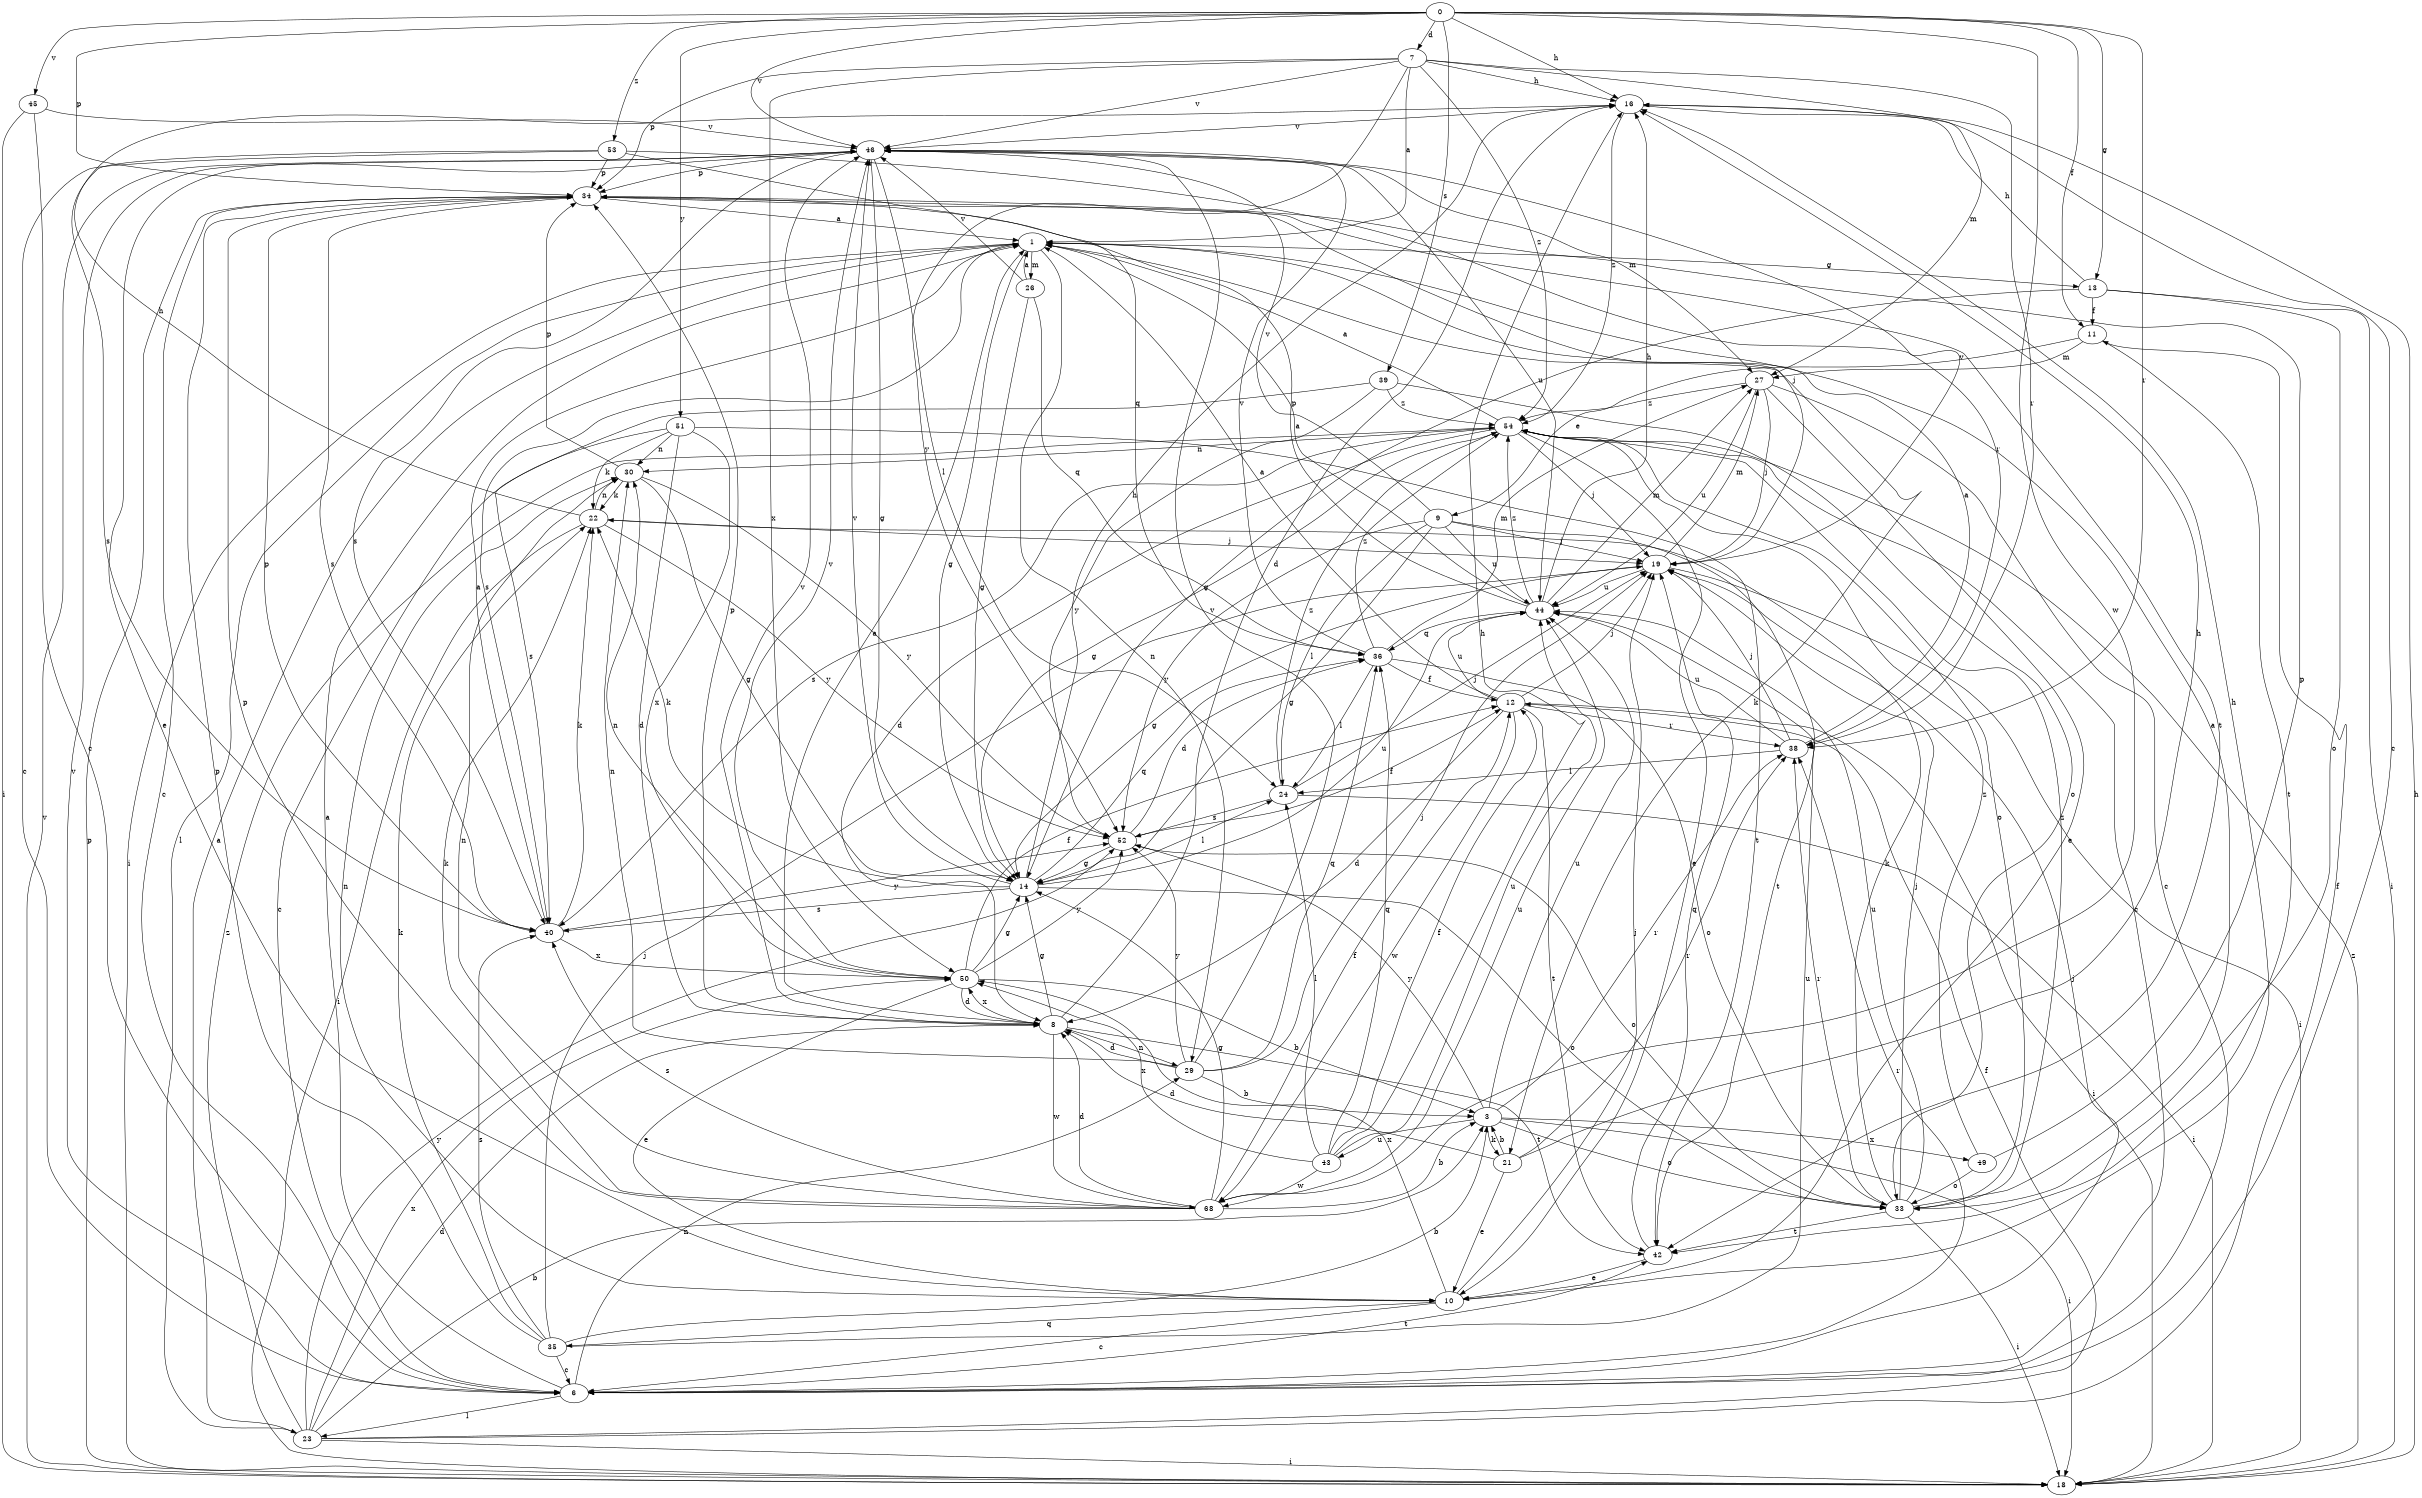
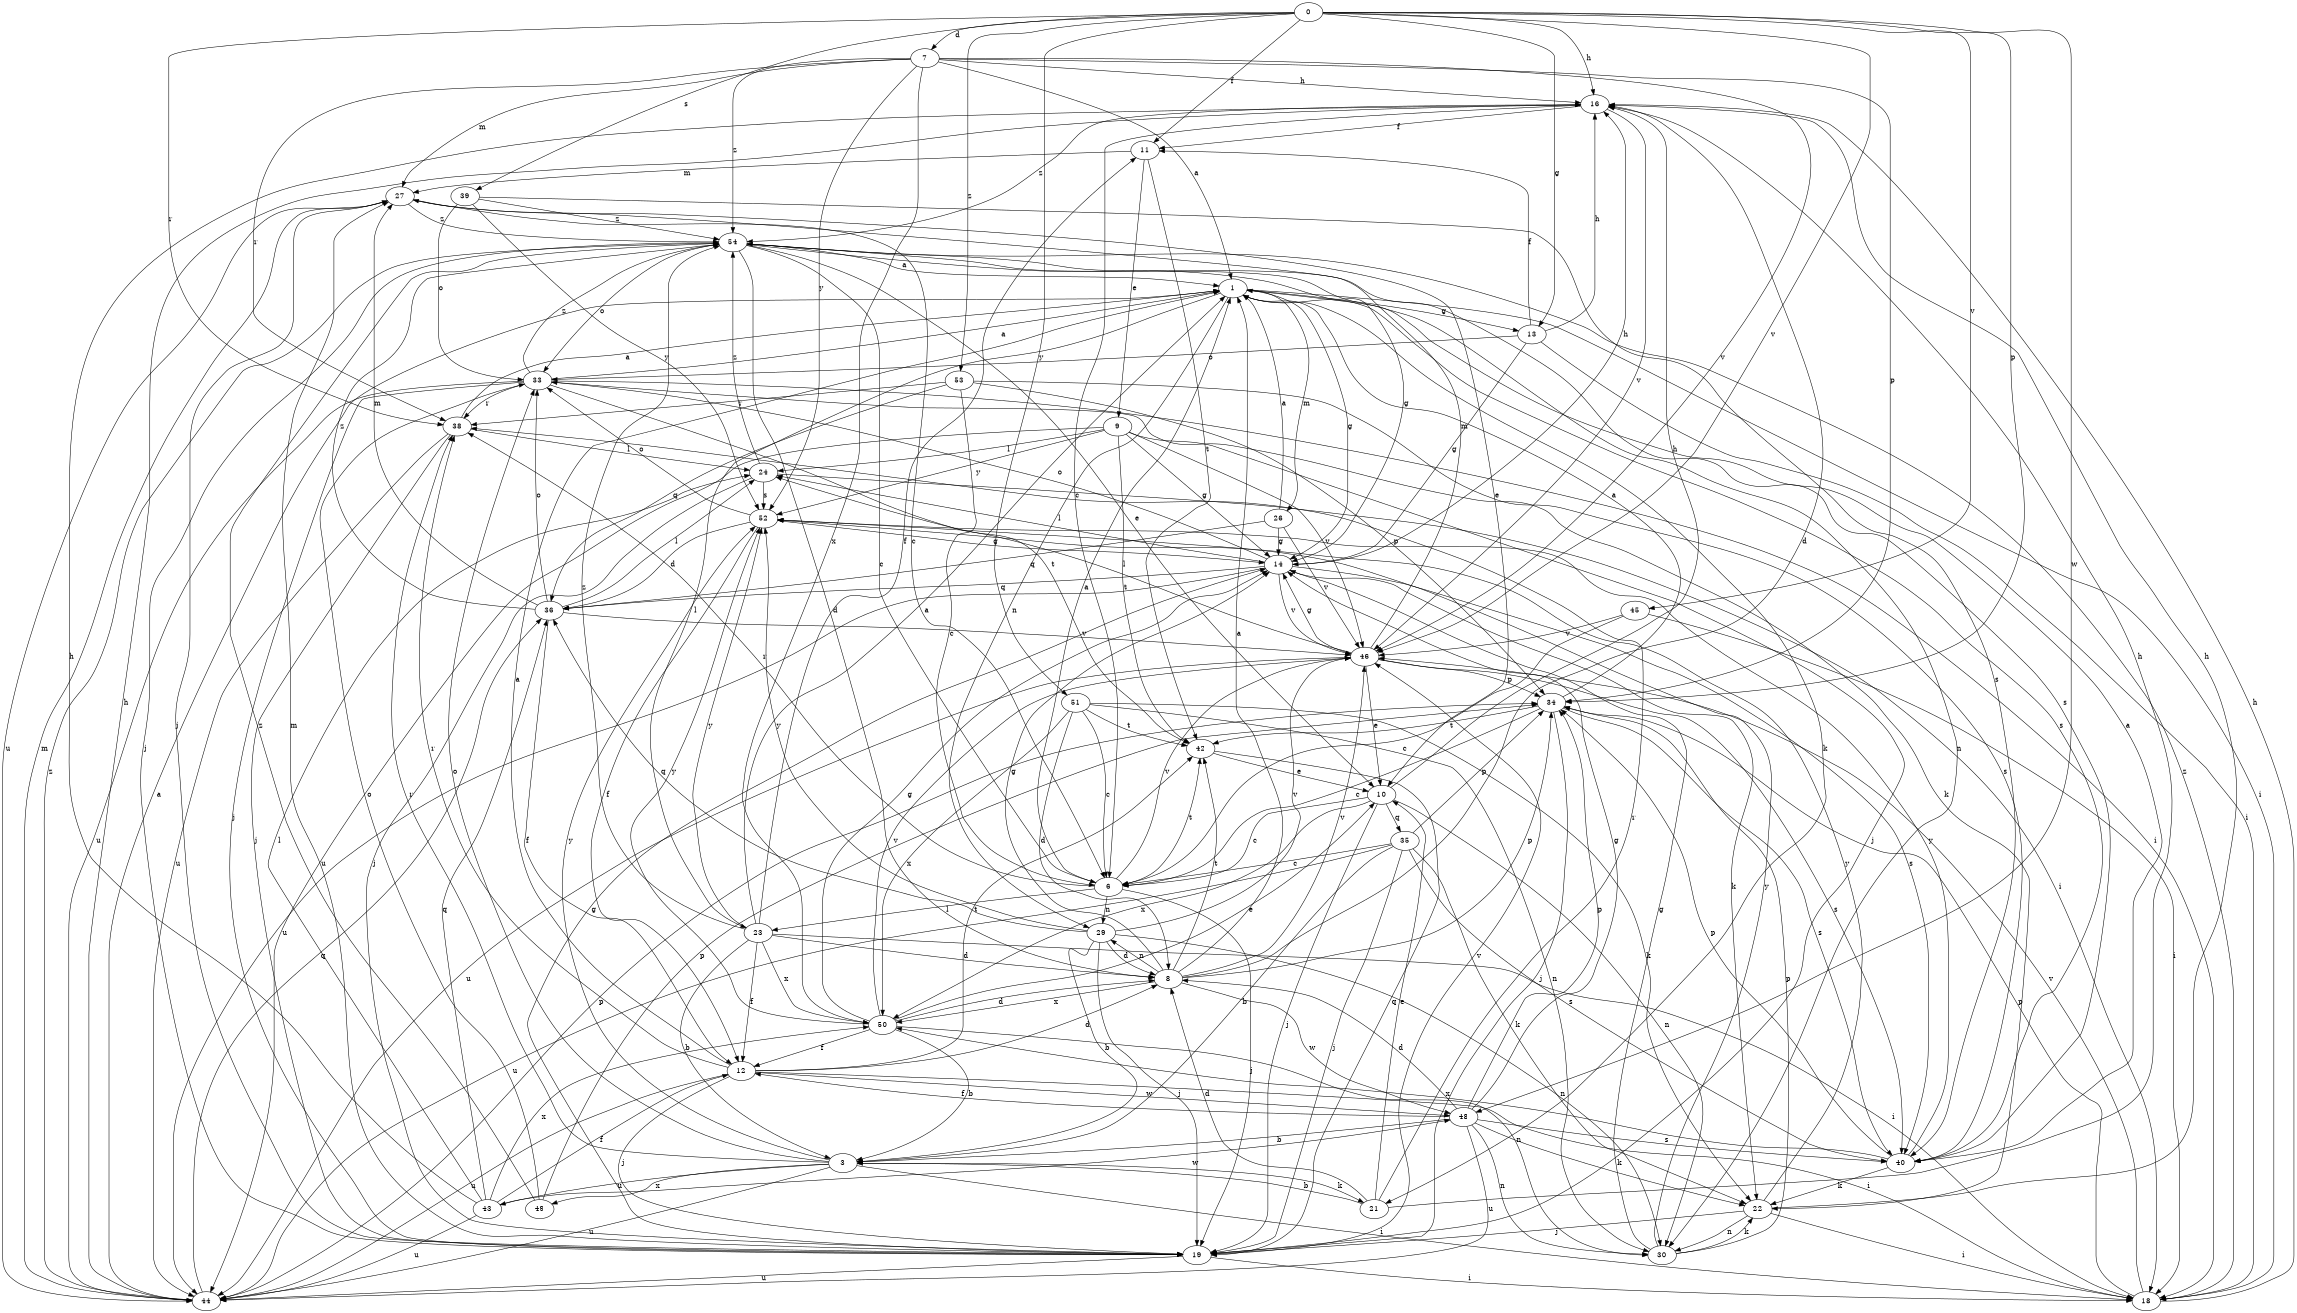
none -> (1373, 127)
(1209, 1209) -> (1464, 1117)
